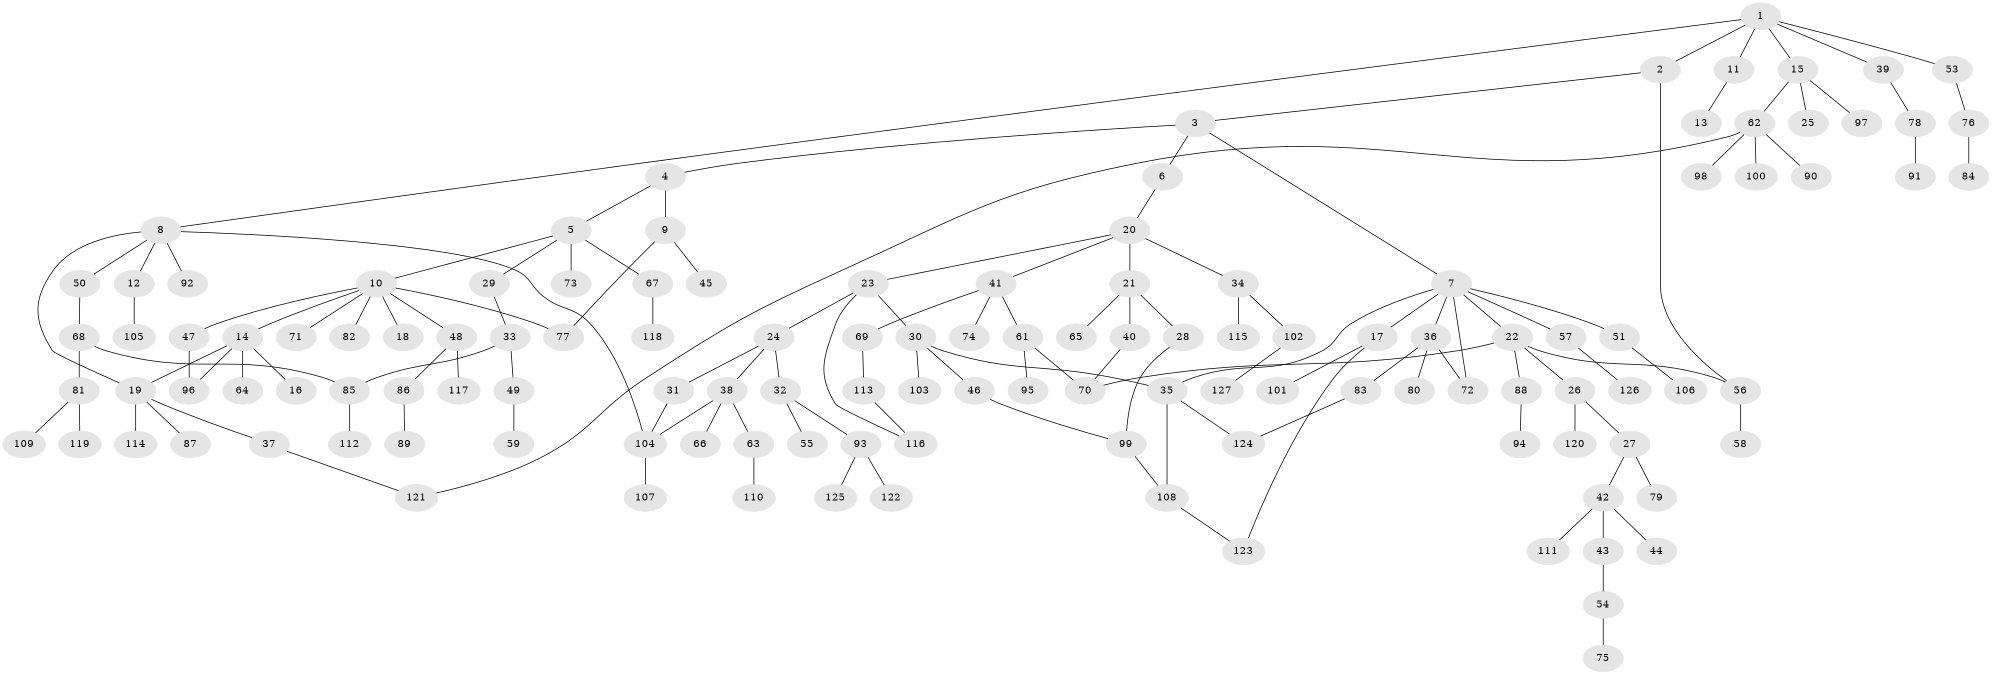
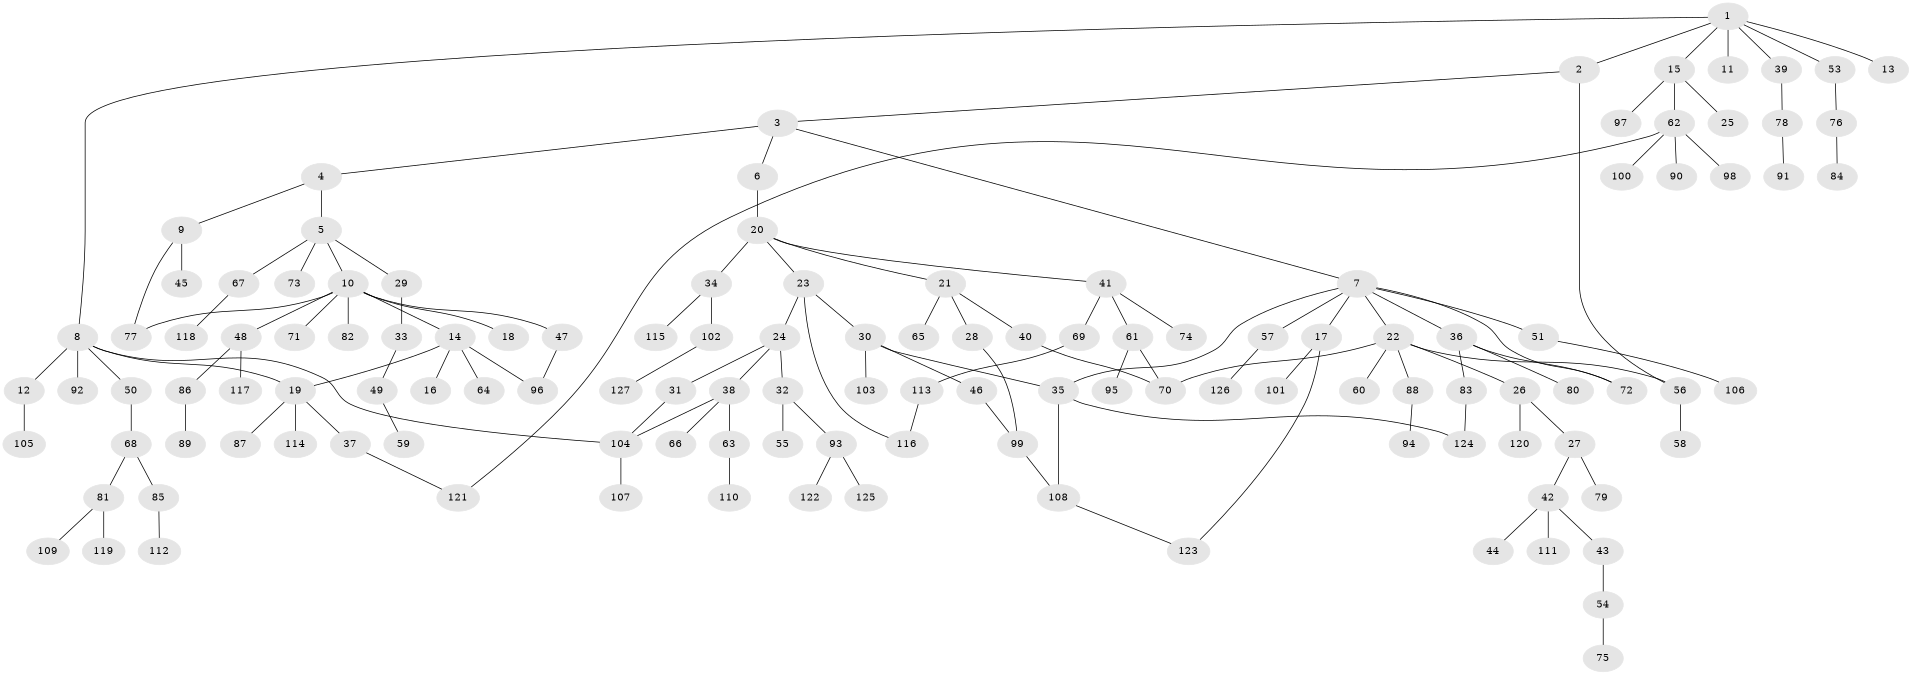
(1718, 97) -> (1810, 39)
(440, 362) -> none
none -> (1359, 391)
